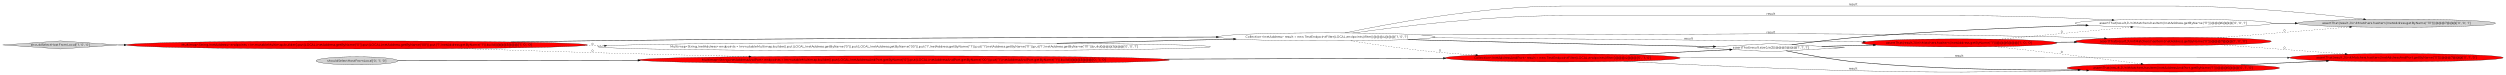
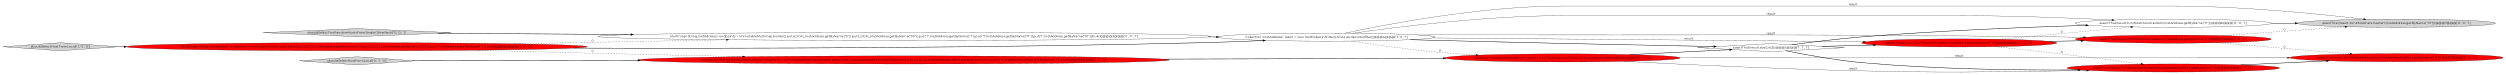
none -> (357, 33)
(357, 61) -> (357, 61)
